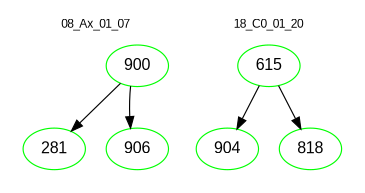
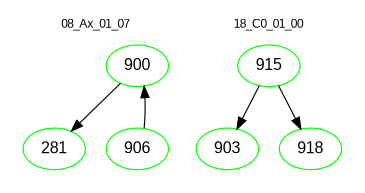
(269, 25) -> (269, 25)
(269, 66) -> (269, 66)
(130, 101) -> (145, 113)
(227, 149) -> (227, 149)
(310, 149) -> (310, 149)
